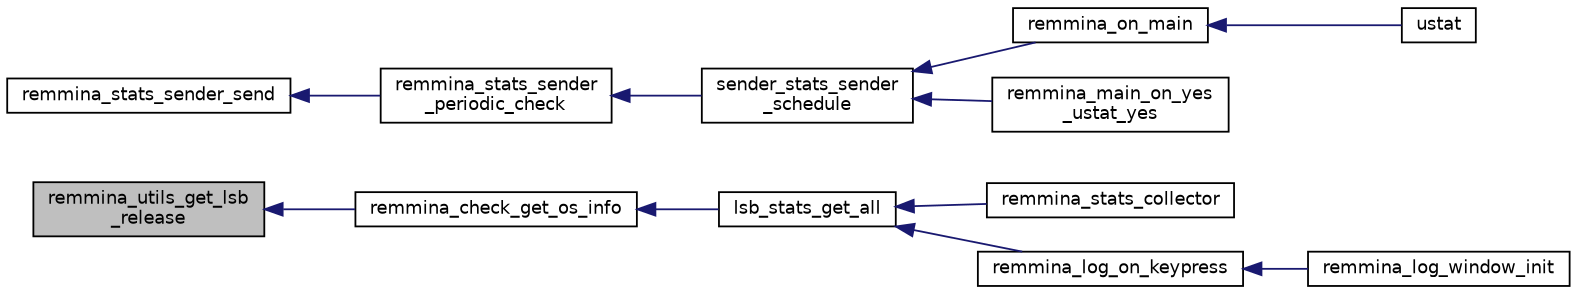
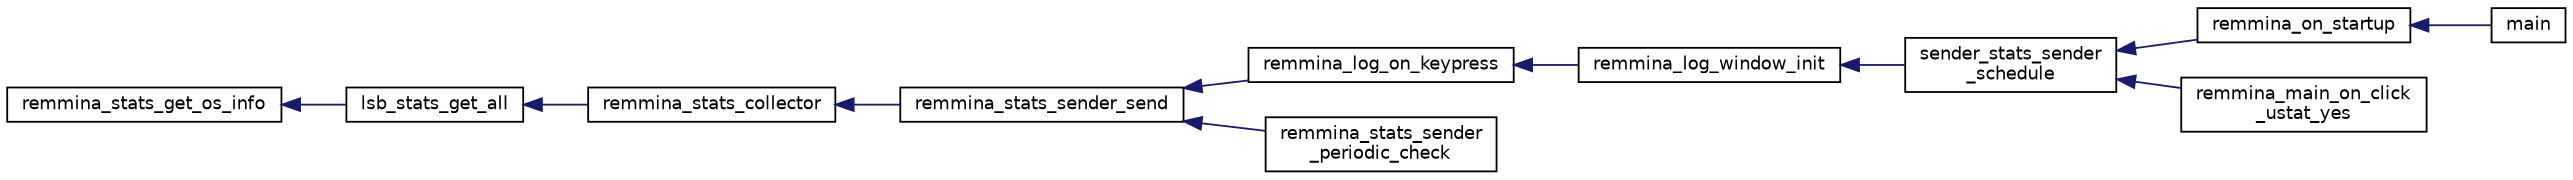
(1110, 25) -> (2304, 25)
(1439, 25) -> (2529, 25)
(666, 96) -> (1882, 65)
none -> (877, 105)
(1110, 105) -> (2304, 105)
(149, 209) -> none
(496, 209) -> (144, 105)
(968, 241) -> (1225, 83)
